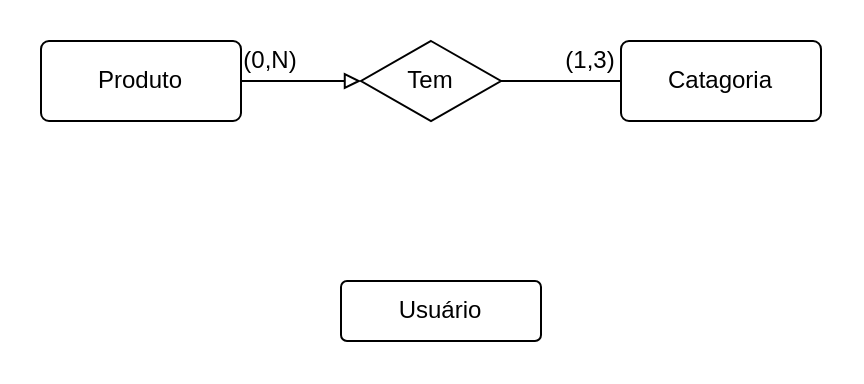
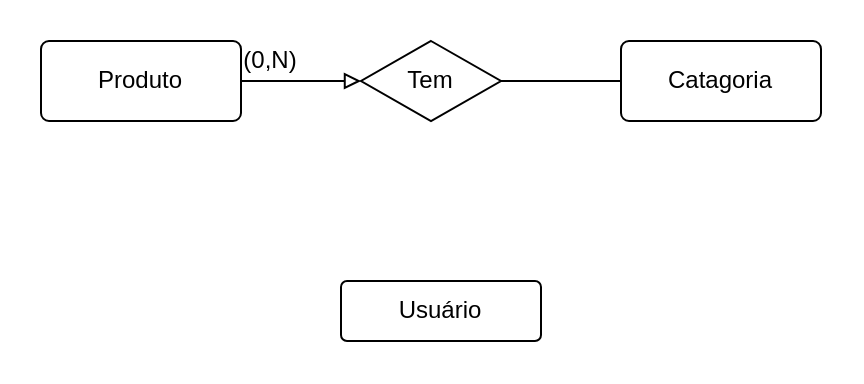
(591, 61) -> none
